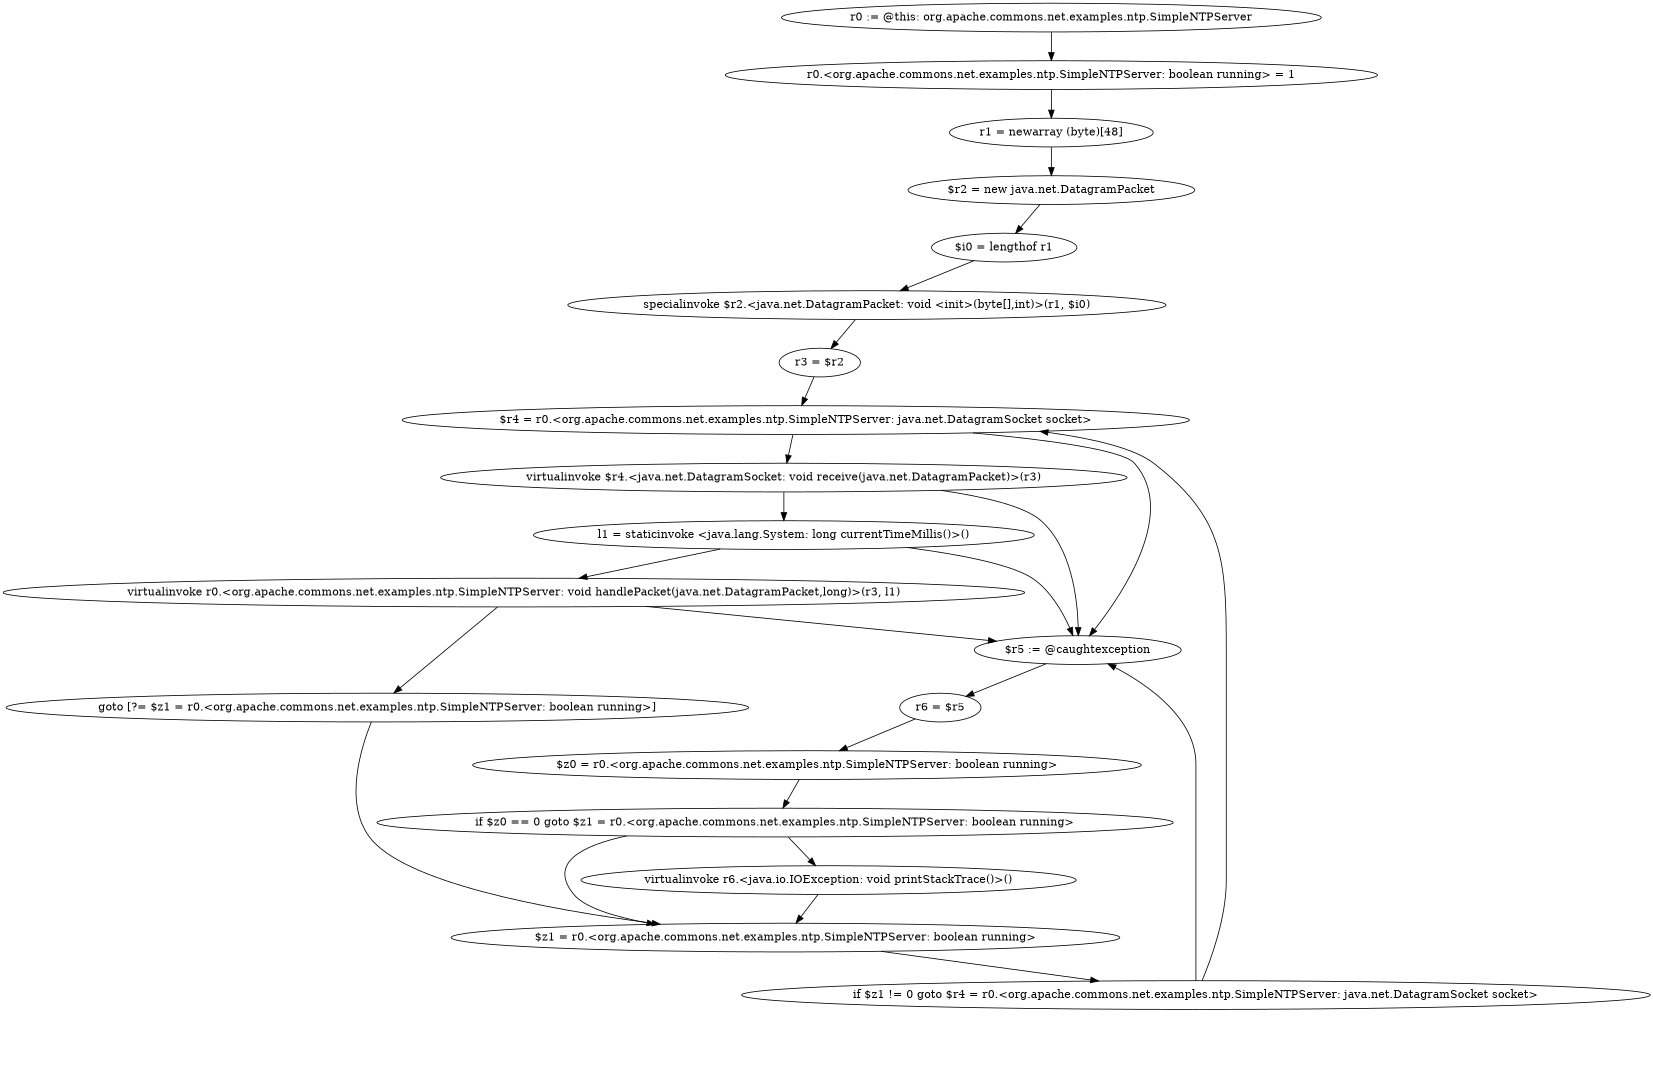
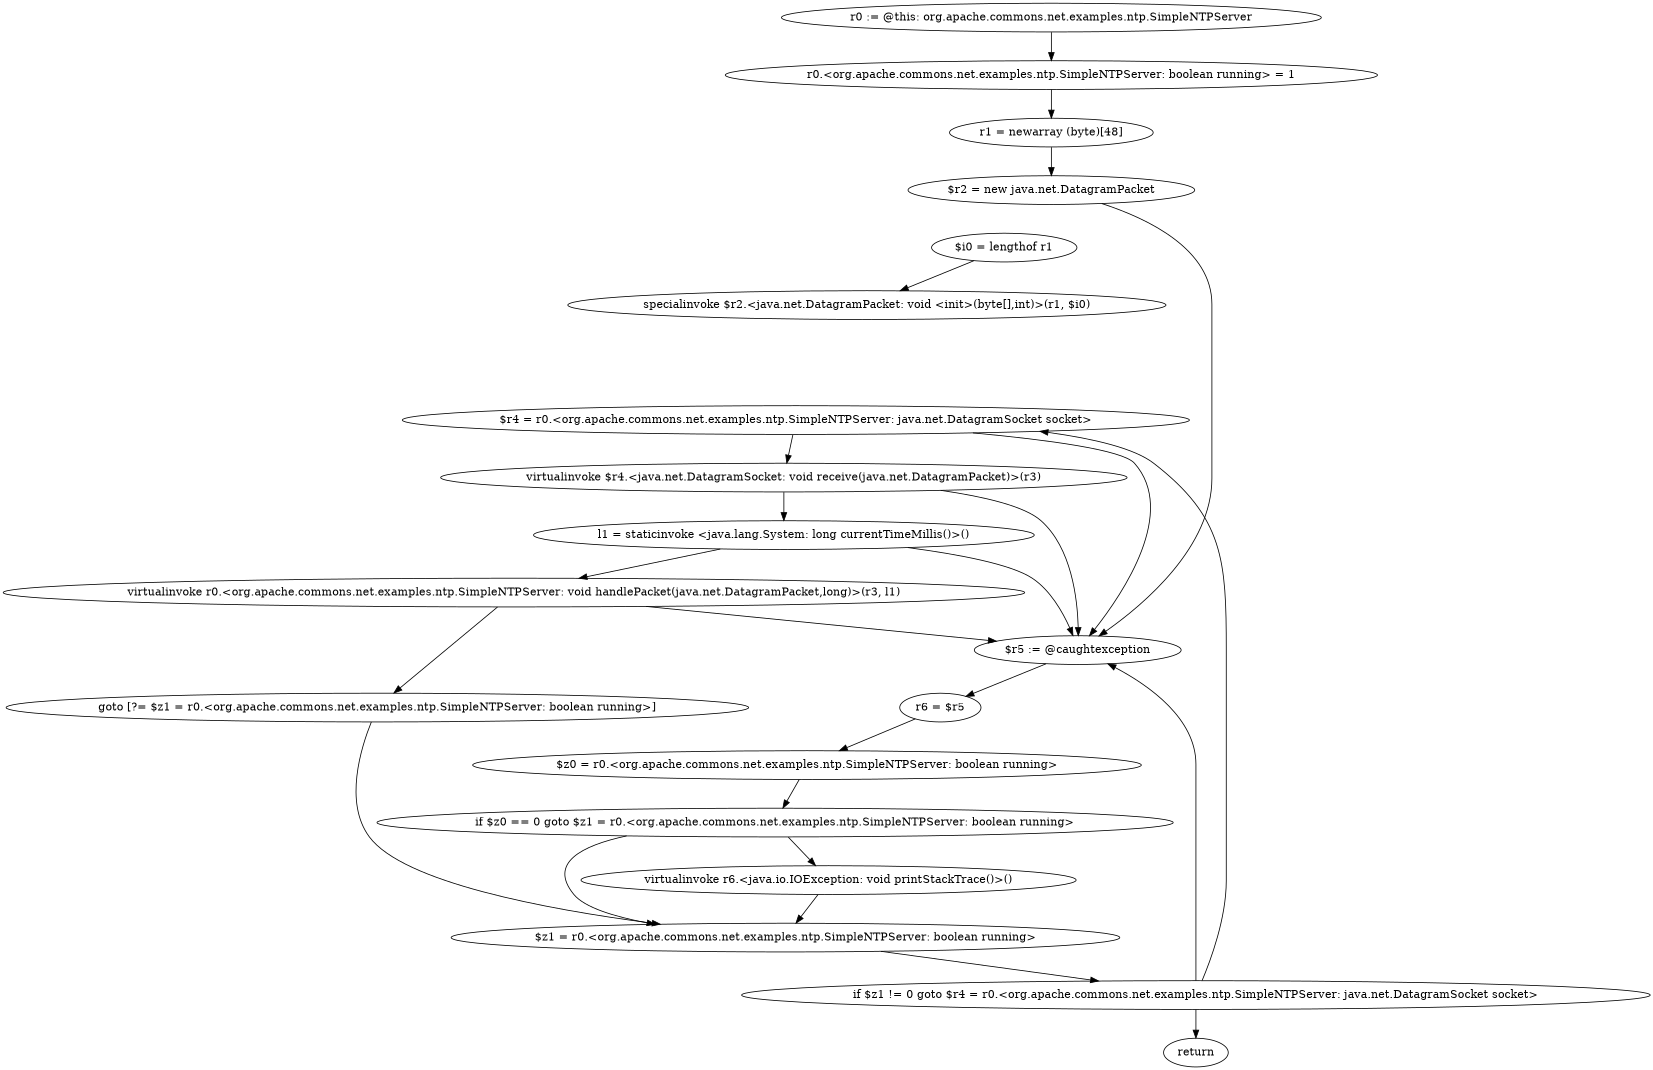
(1030, 216) -> (1212, 408)
(820, 363) -> none
none -> (1196, 1053)
